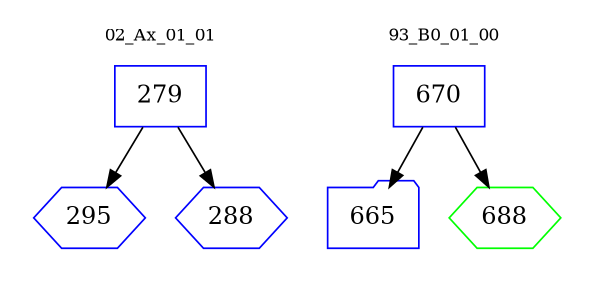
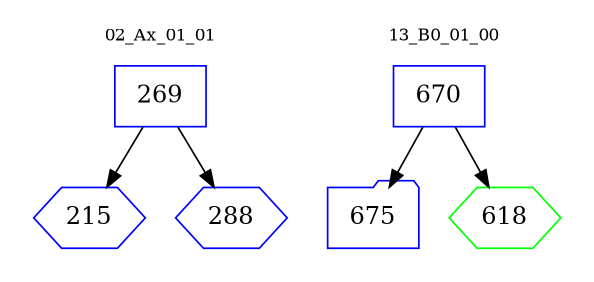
(444, 36) -> (444, 36)
(160, 96) -> (160, 96)
(90, 218) -> (90, 218)
(373, 218) -> (373, 218)
(505, 218) -> (505, 218)
